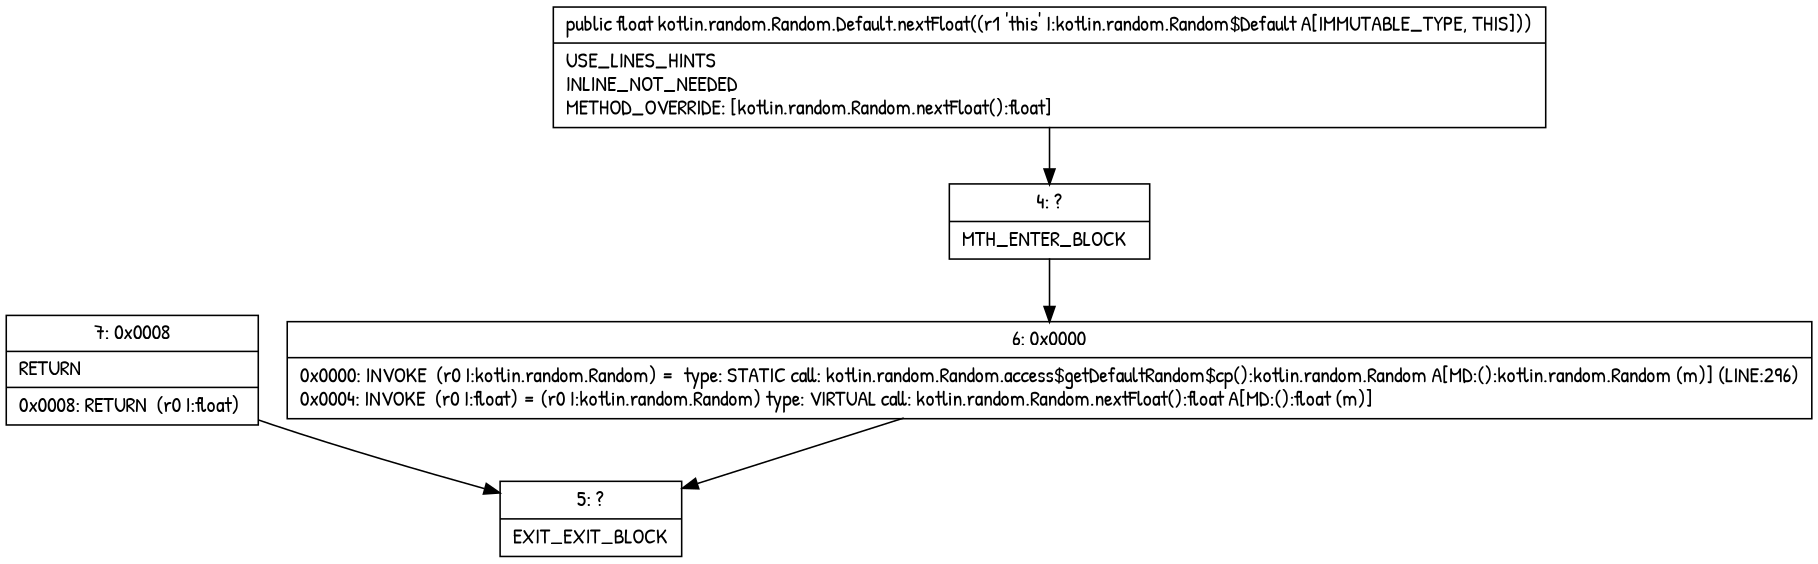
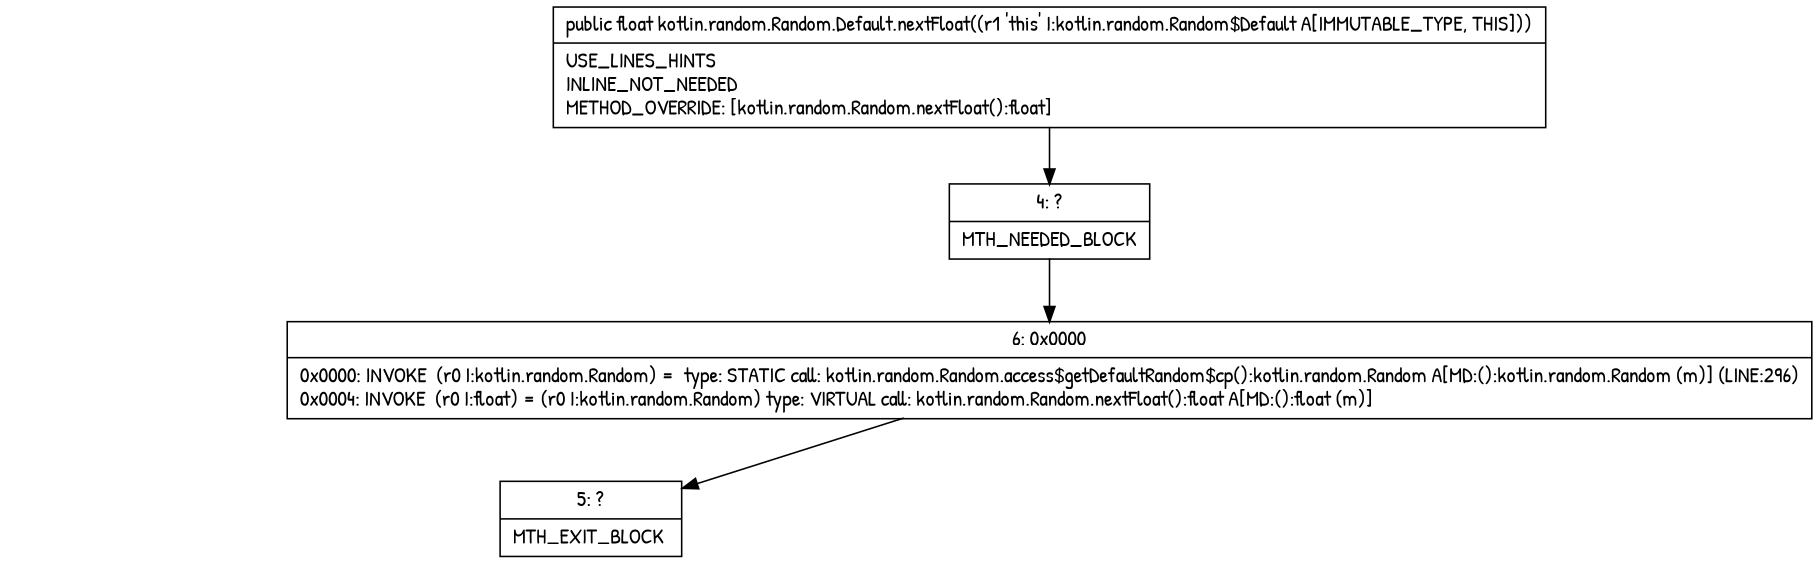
(1045, 239) -> (1050, 239)
(132, 370) -> none
(591, 537) -> (589, 537)
